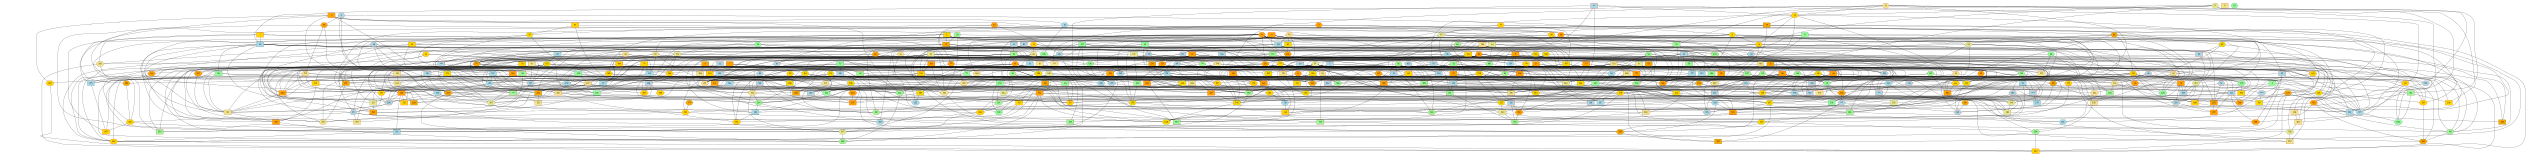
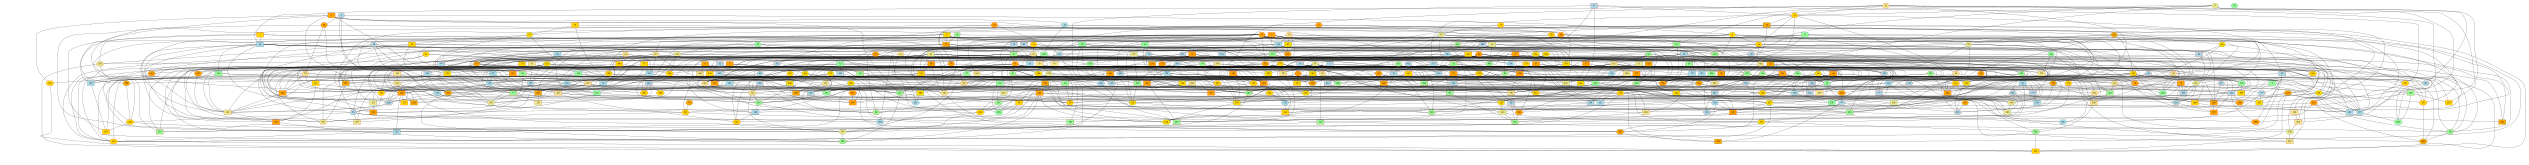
(2225, 6) -> none
(1483, 44) -> (1483, 44)
